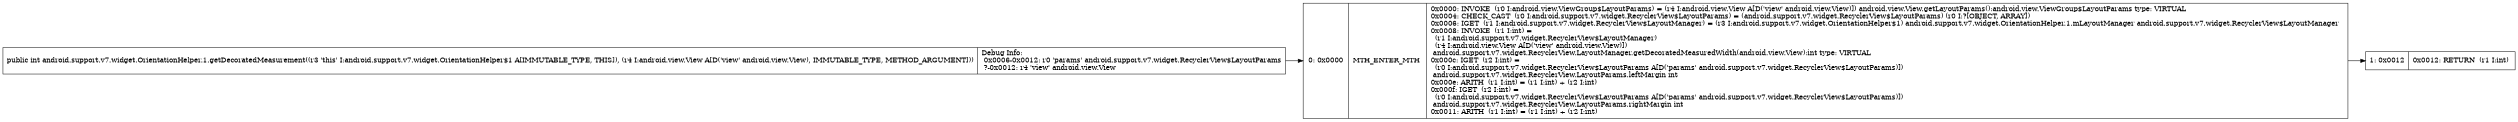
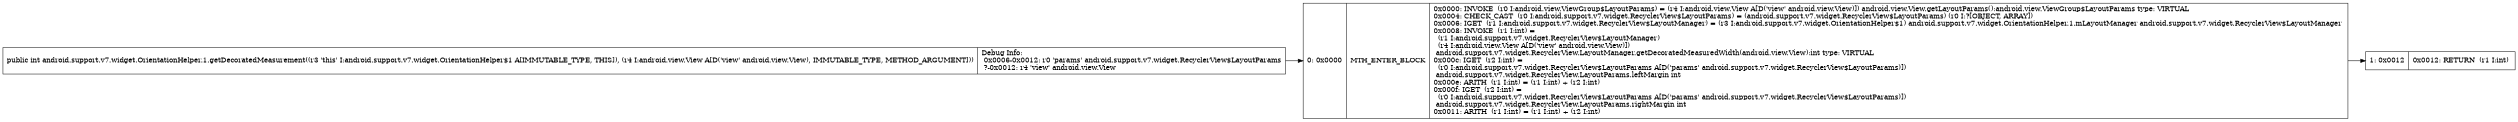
(1386, 61) -> (1388, 61)
